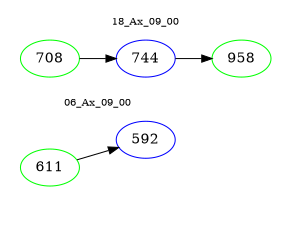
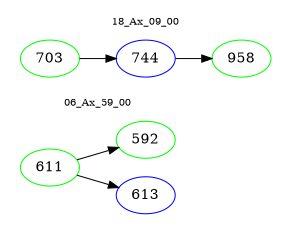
(50, 59) -> (50, 59)
(98, 103) -> (98, 103)
(146, 140) -> (146, 140)
none -> (146, 195)
